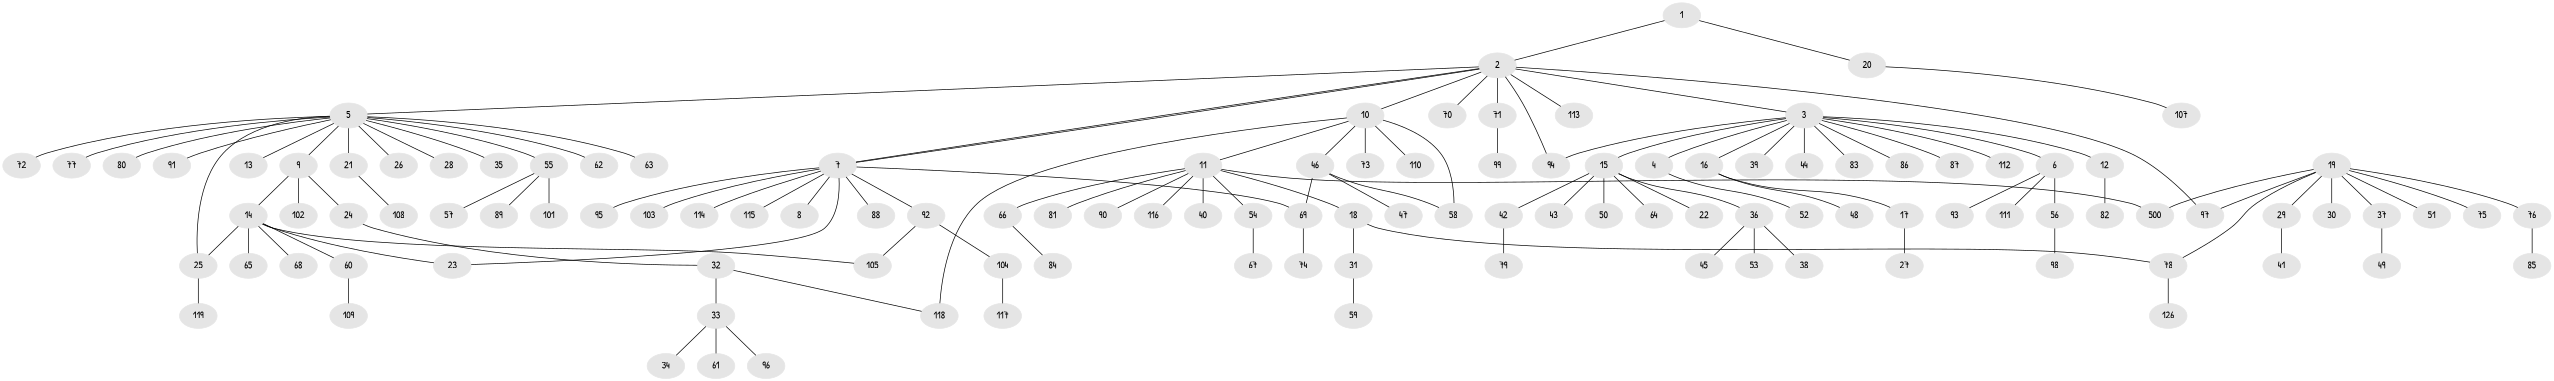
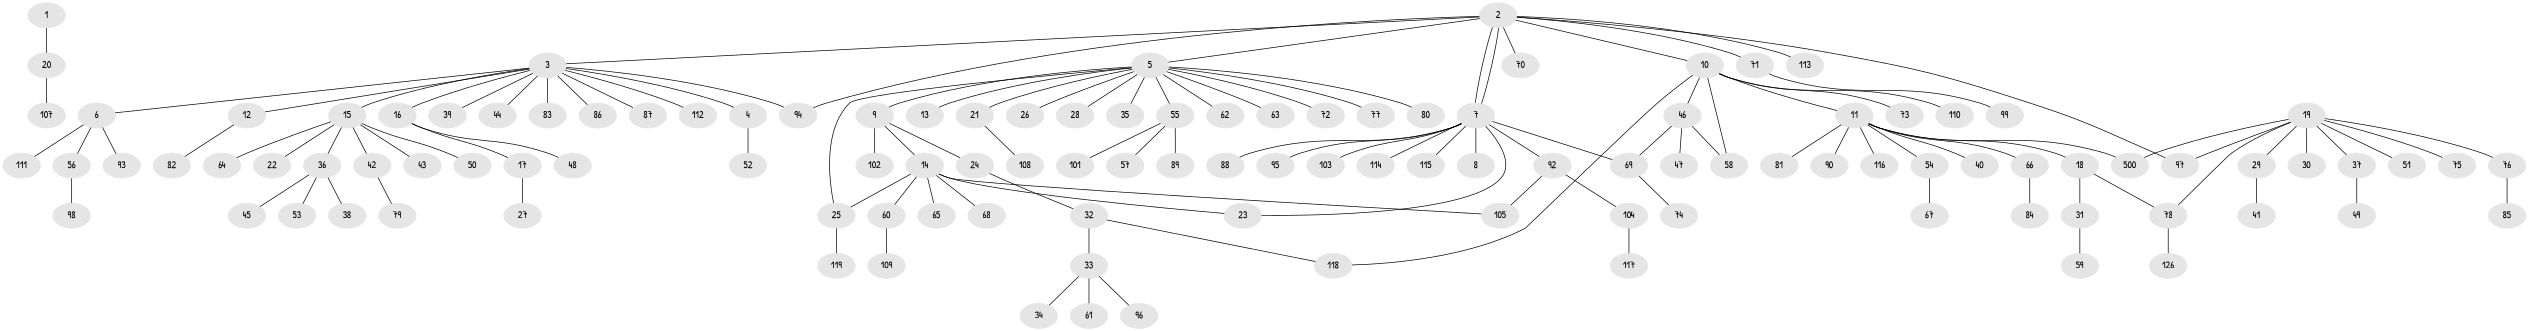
(1590, 40) -> none
(172, 166) -> none
